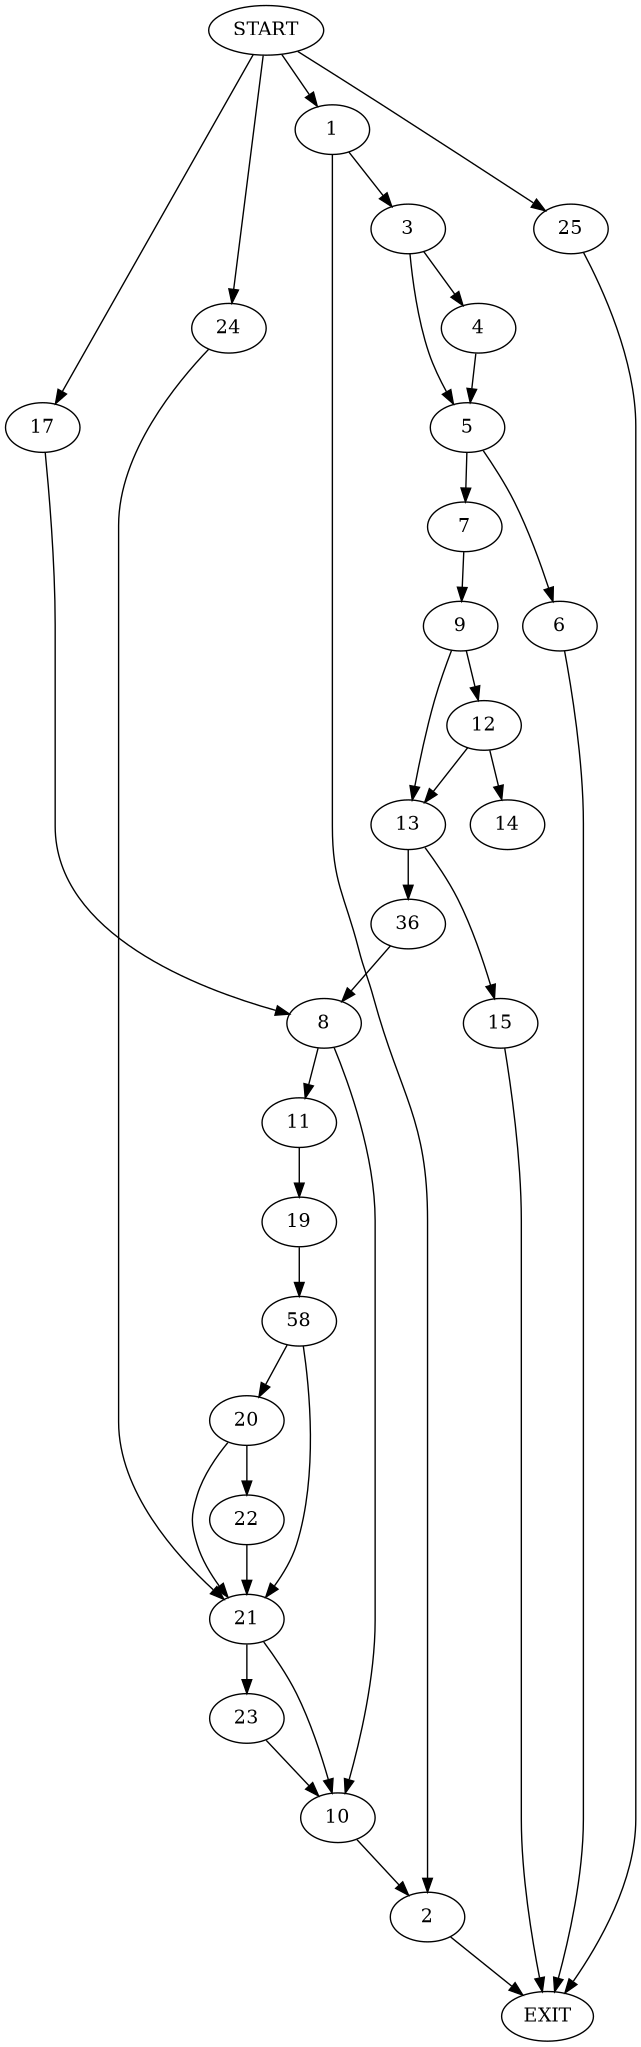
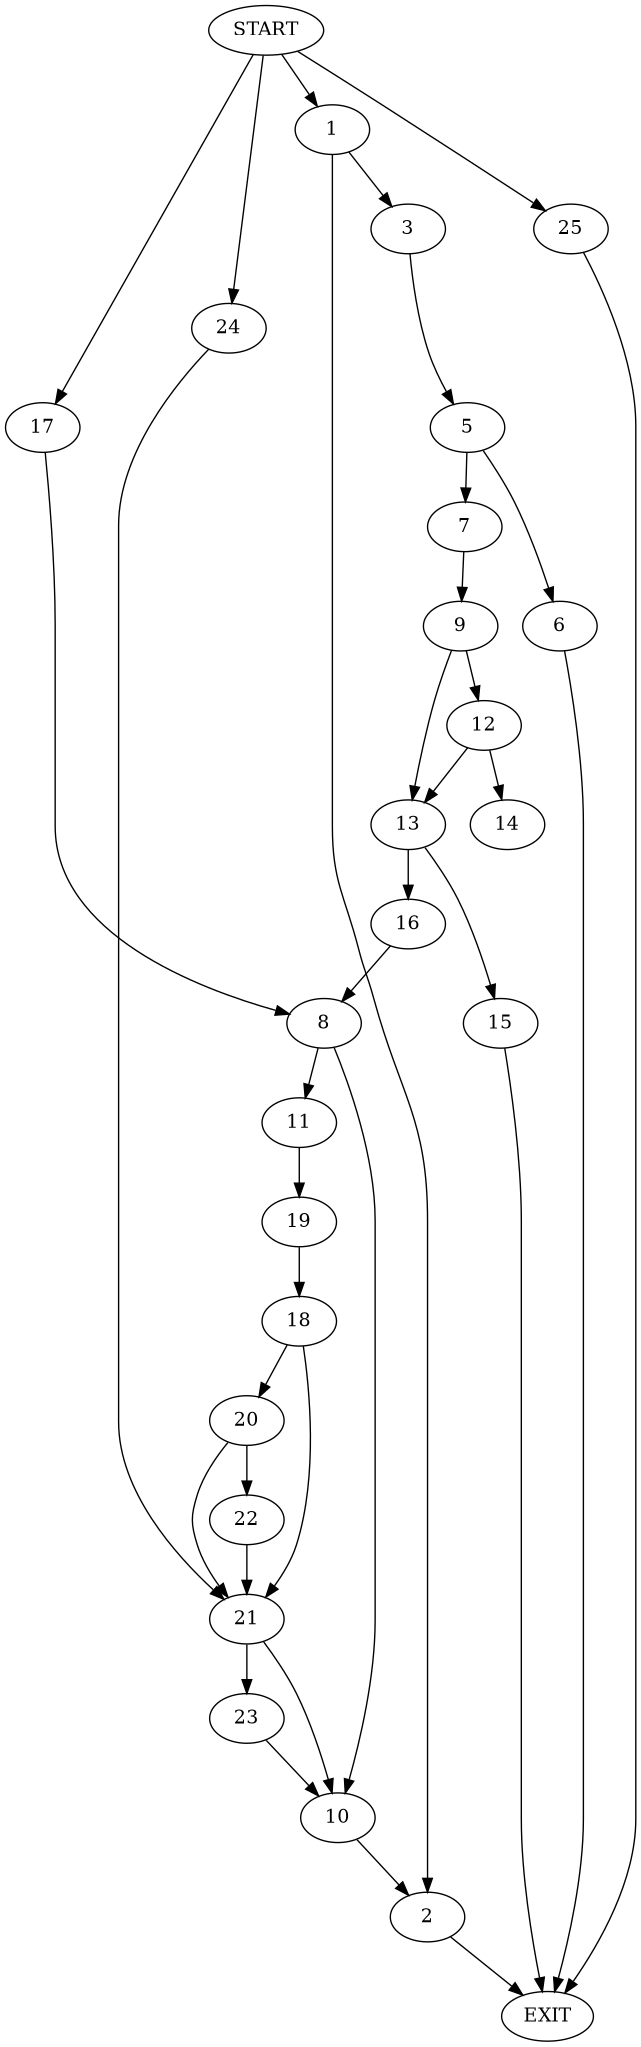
(479, 328) -> none
(408, 924) -> (408, 924)
(299, 1321) -> (299, 1321)
